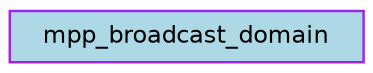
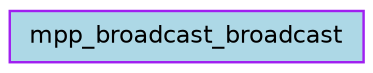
(187, 37) -> (187, 37)
